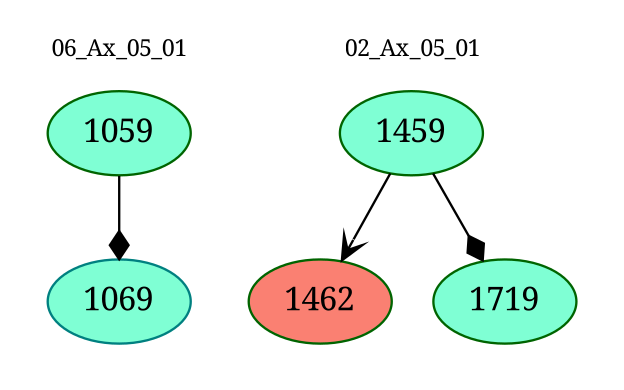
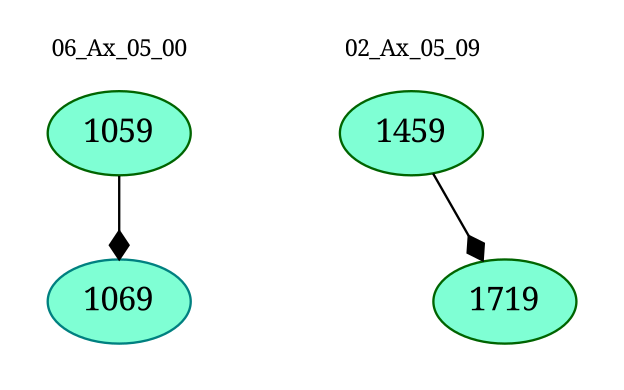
(119, 50) -> (119, 50)
(413, 50) -> (413, 50)
(320, 302) -> none
